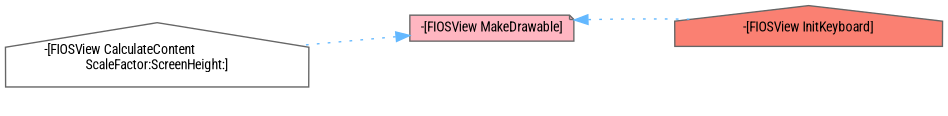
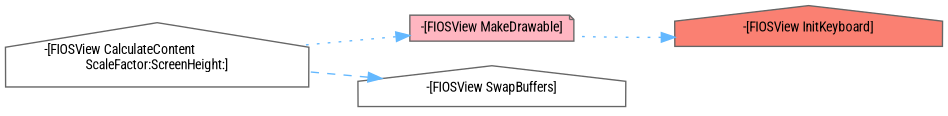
(640, 19) -> (618, 37)
none -> (492, 88)
